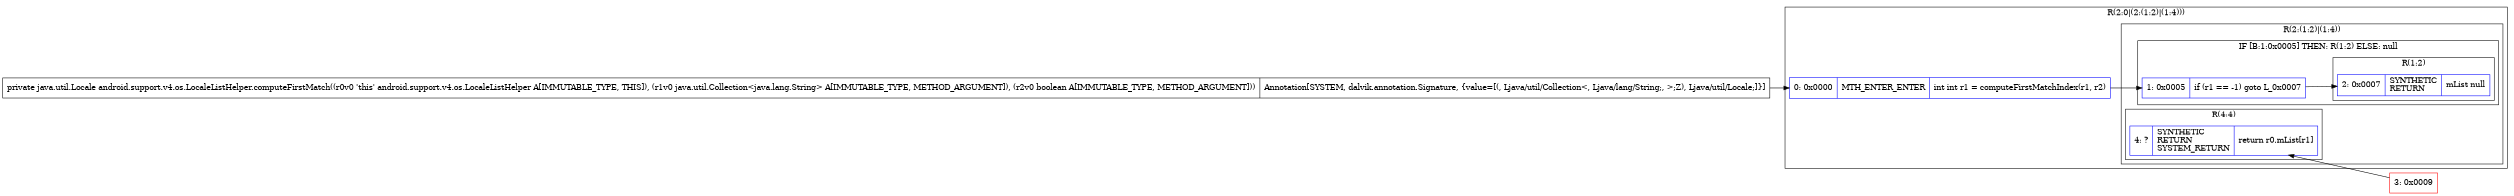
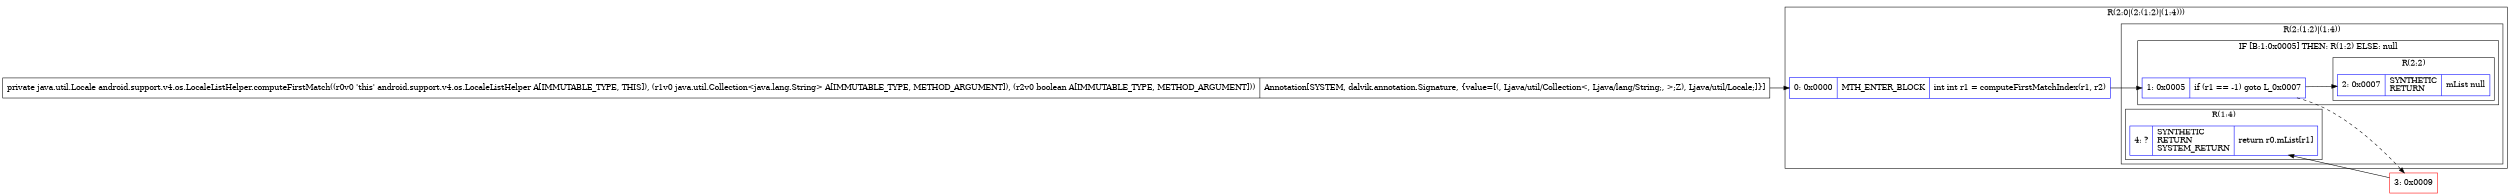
(2414, 64) -> (2414, 64)
(1883, 88) -> (1883, 88)
(2224, 115) -> (2224, 115)
none -> (2353, 126)
